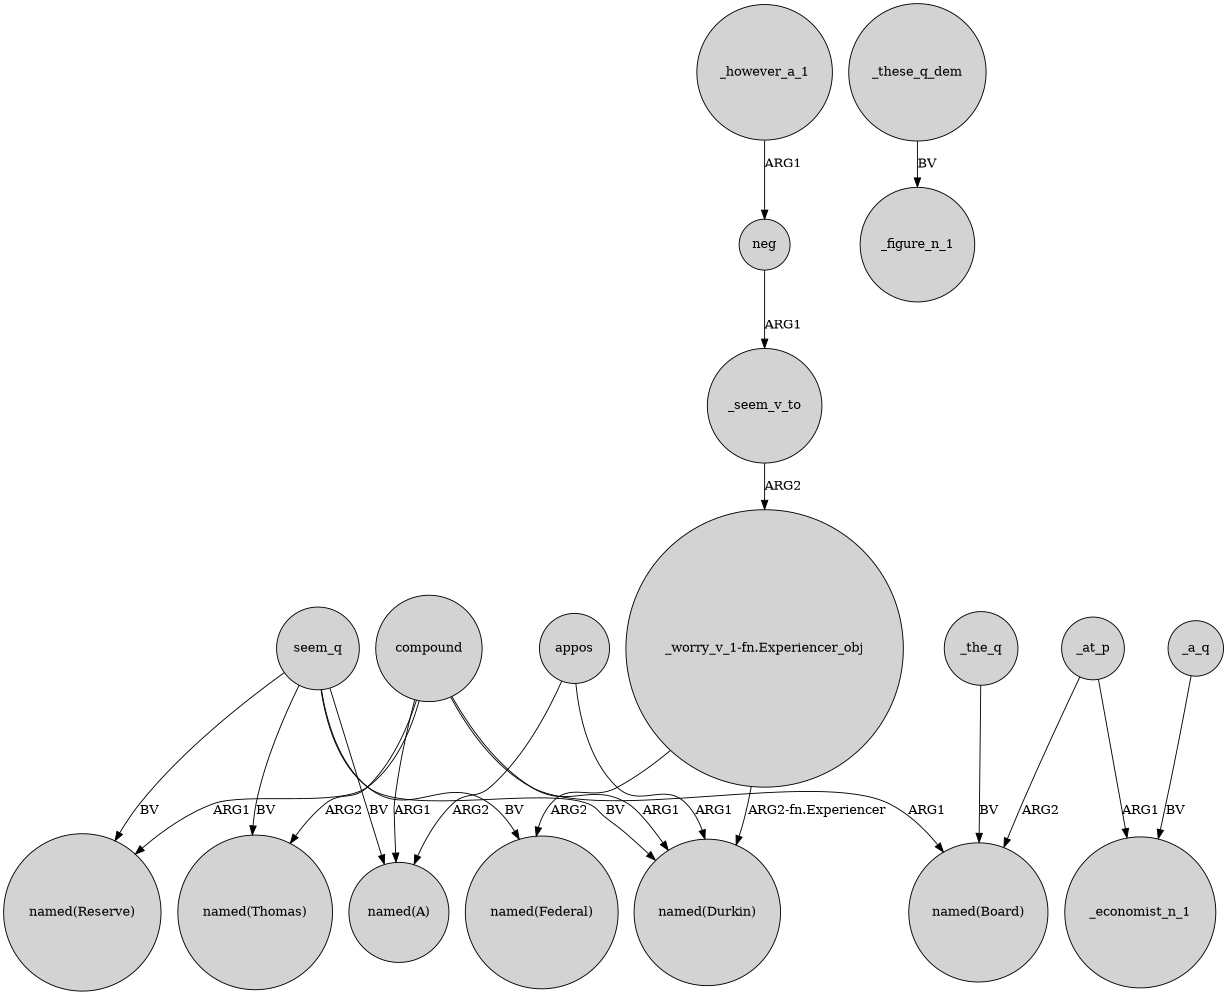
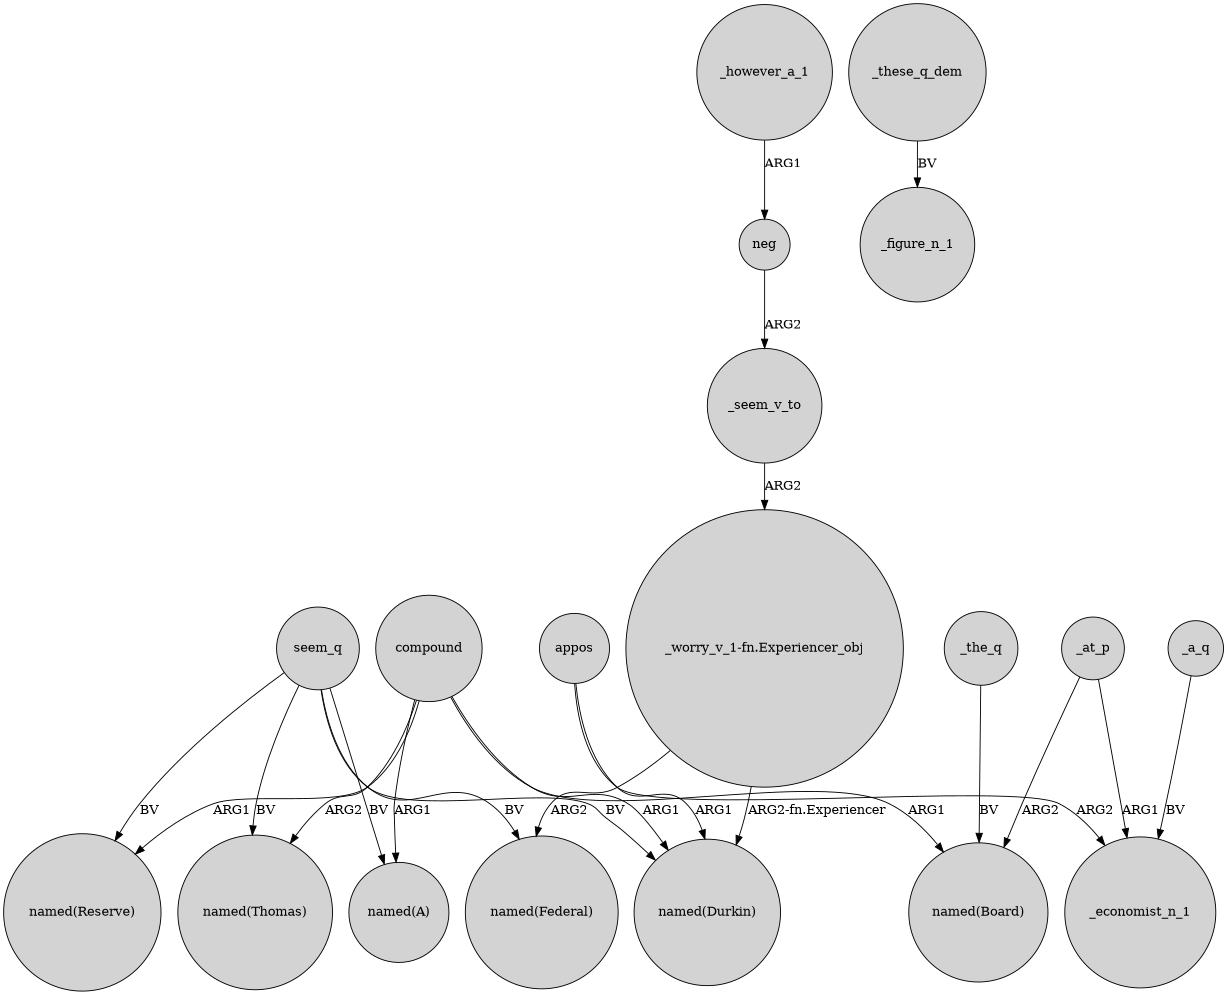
(783, 325) -> (783, 325)
(499, 779) -> (807, 799)
